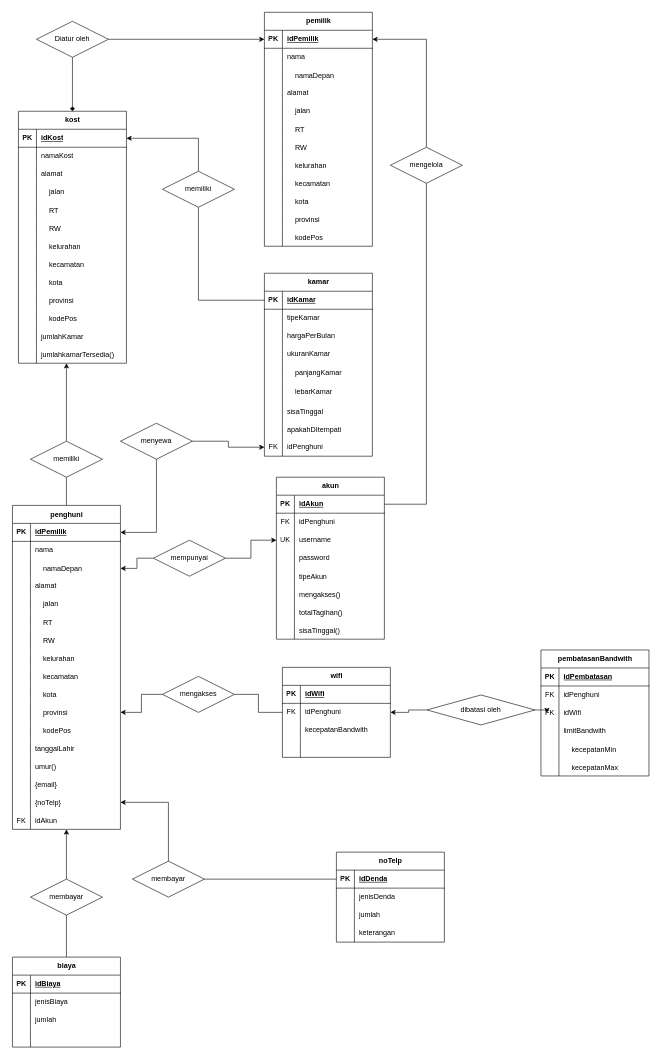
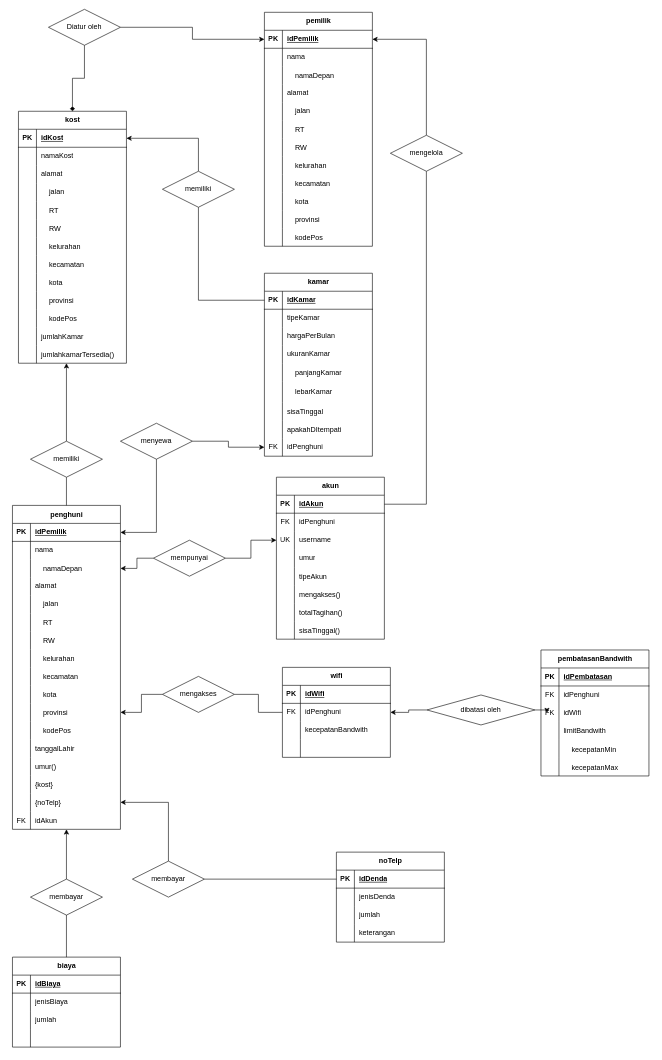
(72, 39) -> (84, 27)
(426, 165) -> (426, 153)
(315, 558) -> (307, 558)
(47, 785) -> (47, 785)
